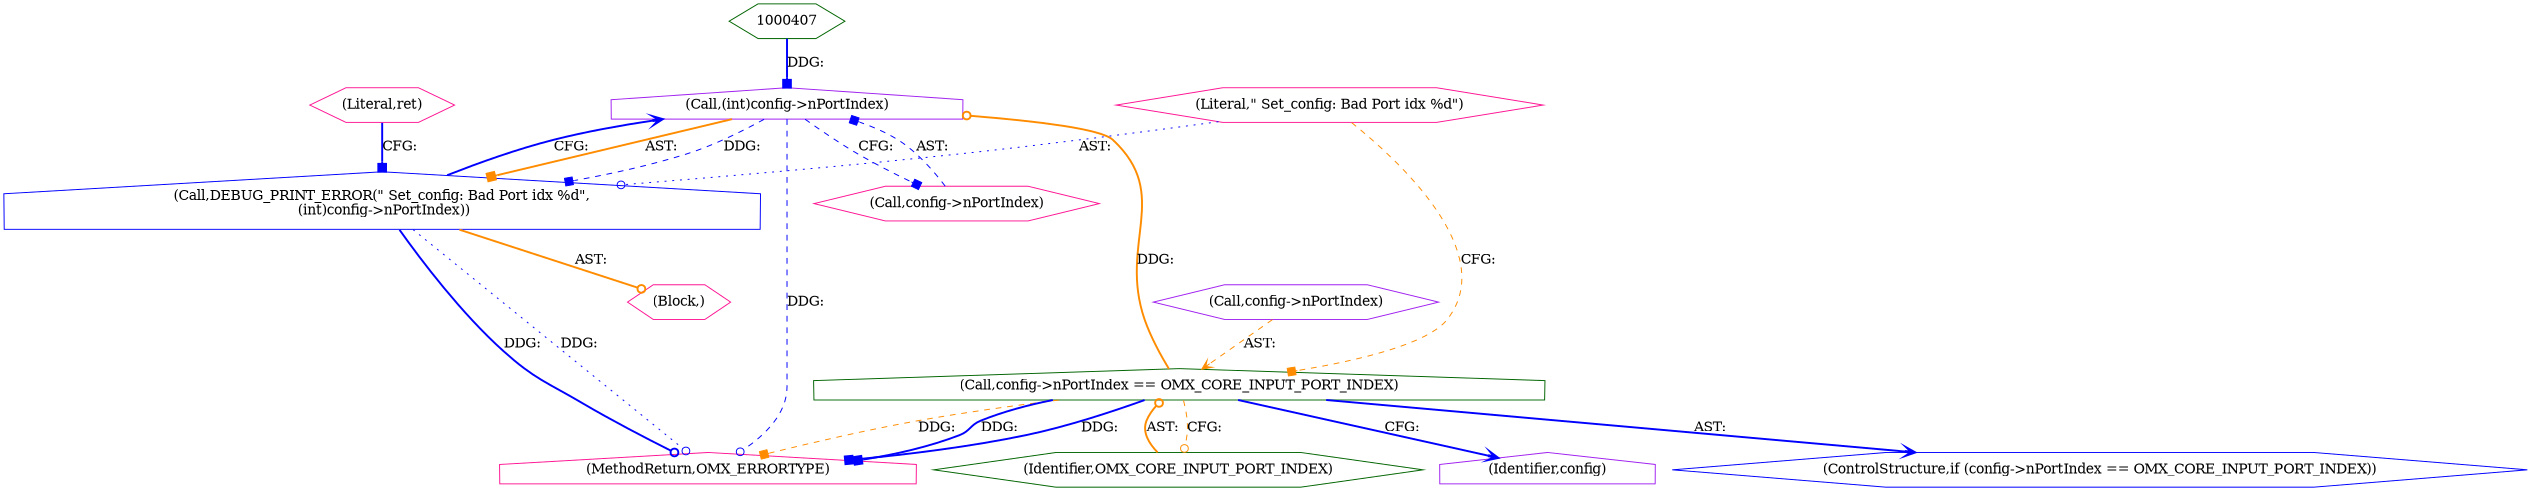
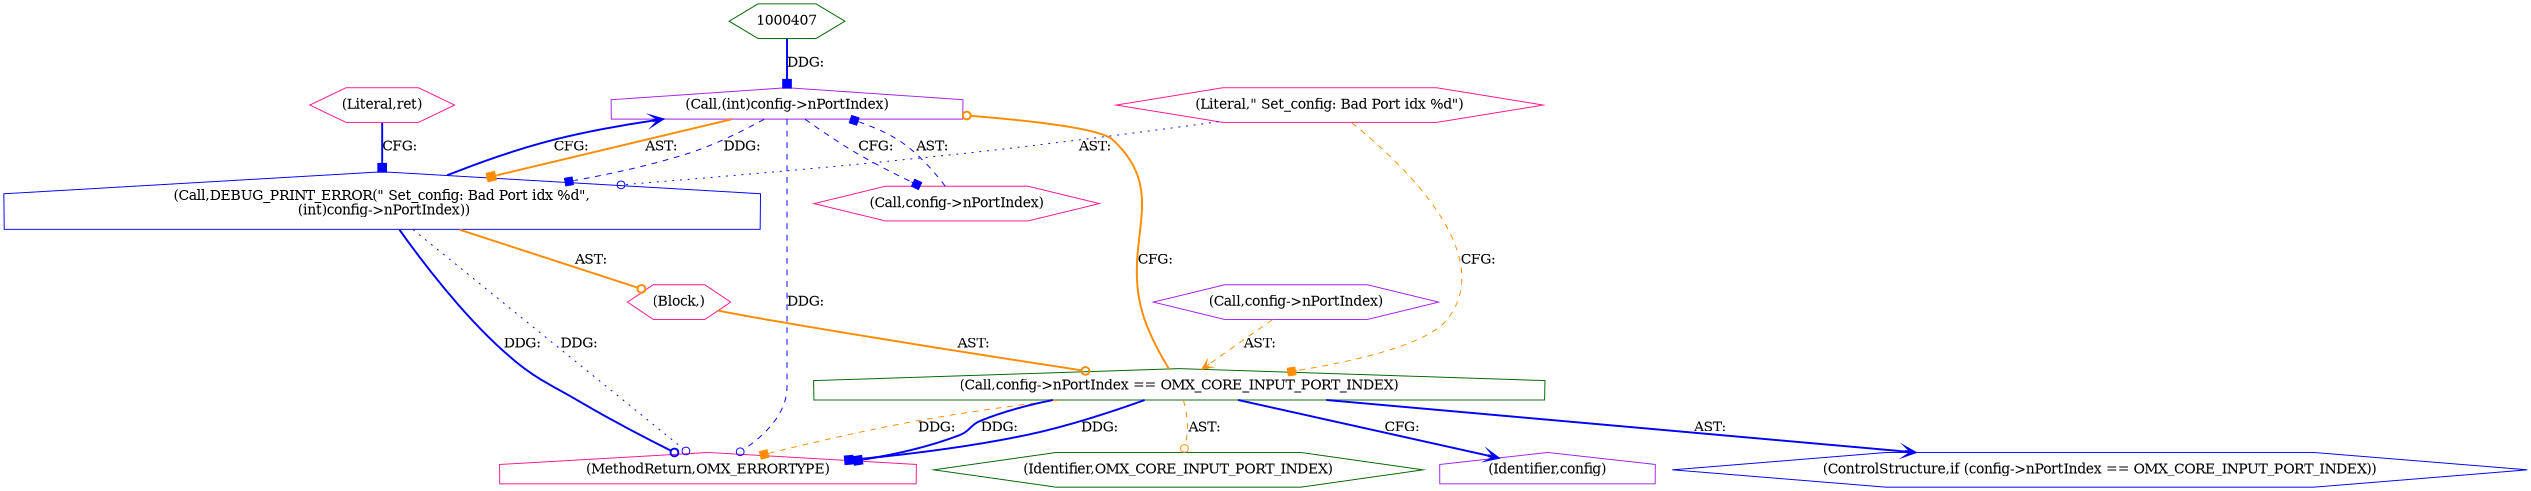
(1158, 260) -> (1158, 260)
(1207, 428) -> (1207, 428)
(1145, 429) -> (900, 342)
